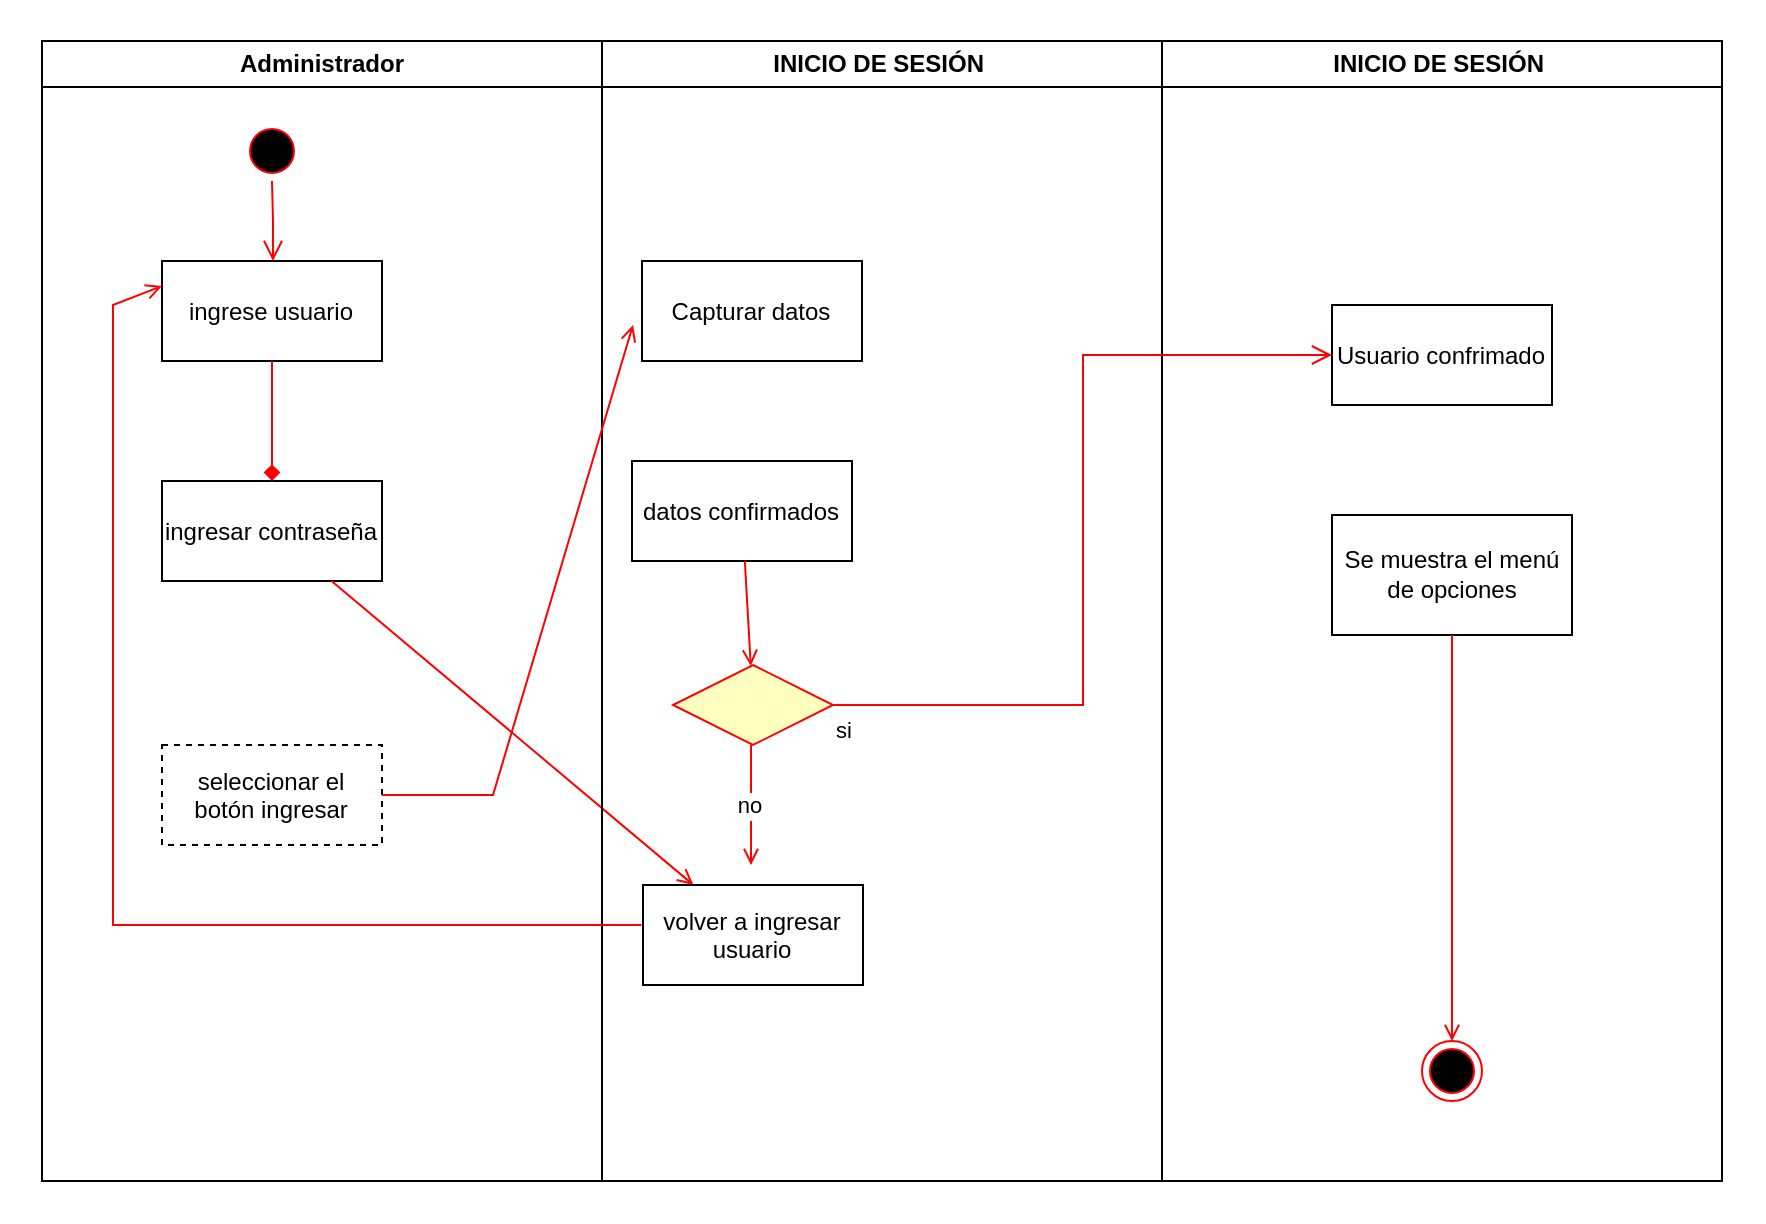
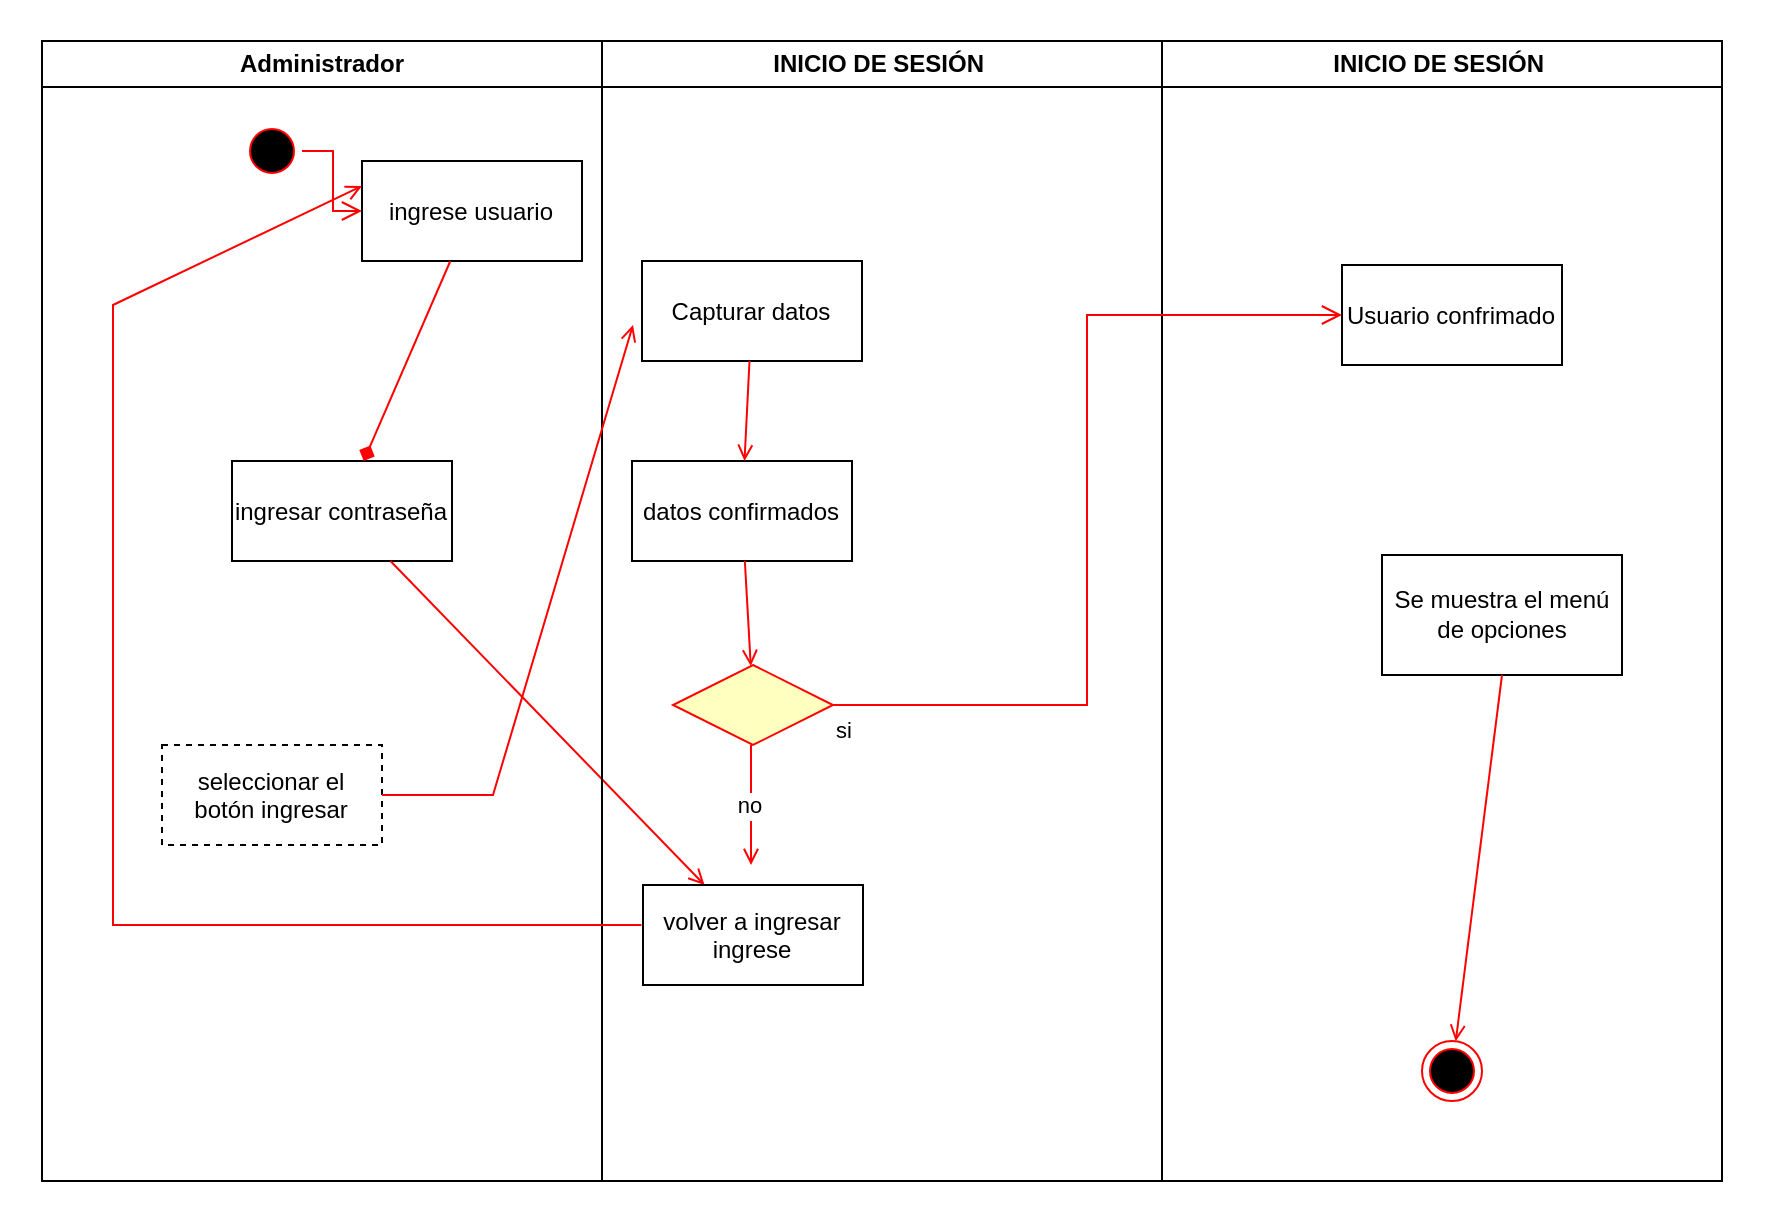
(272, 311) -> (472, 211)
(1442, 355) -> (1452, 315)
none -> (747, 408)
(272, 531) -> (342, 511)
(1452, 575) -> (1502, 615)
(752, 922) -> (752, 922)
